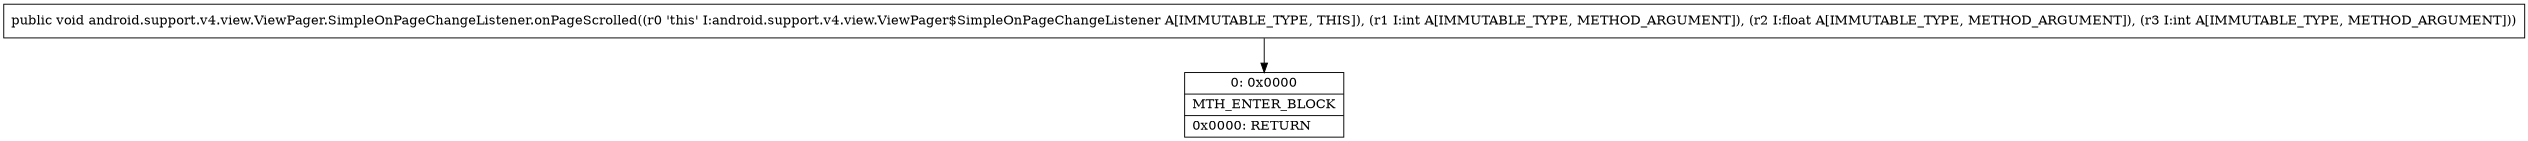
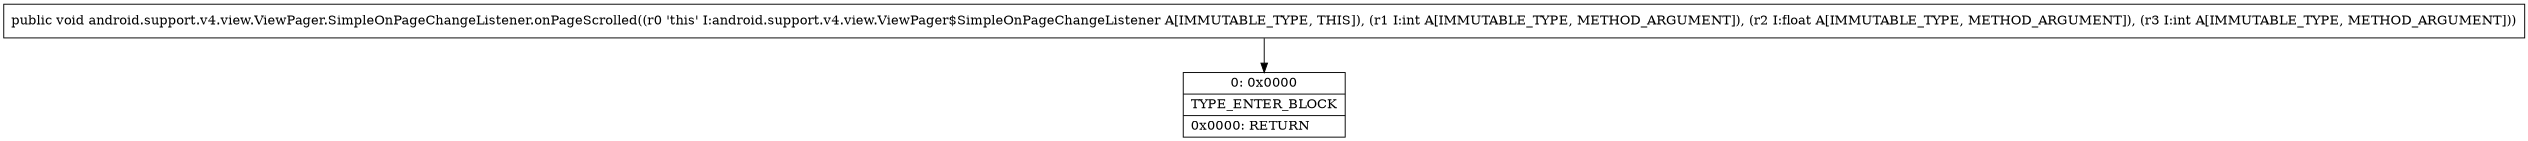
(1264, 104) -> (1264, 104)
